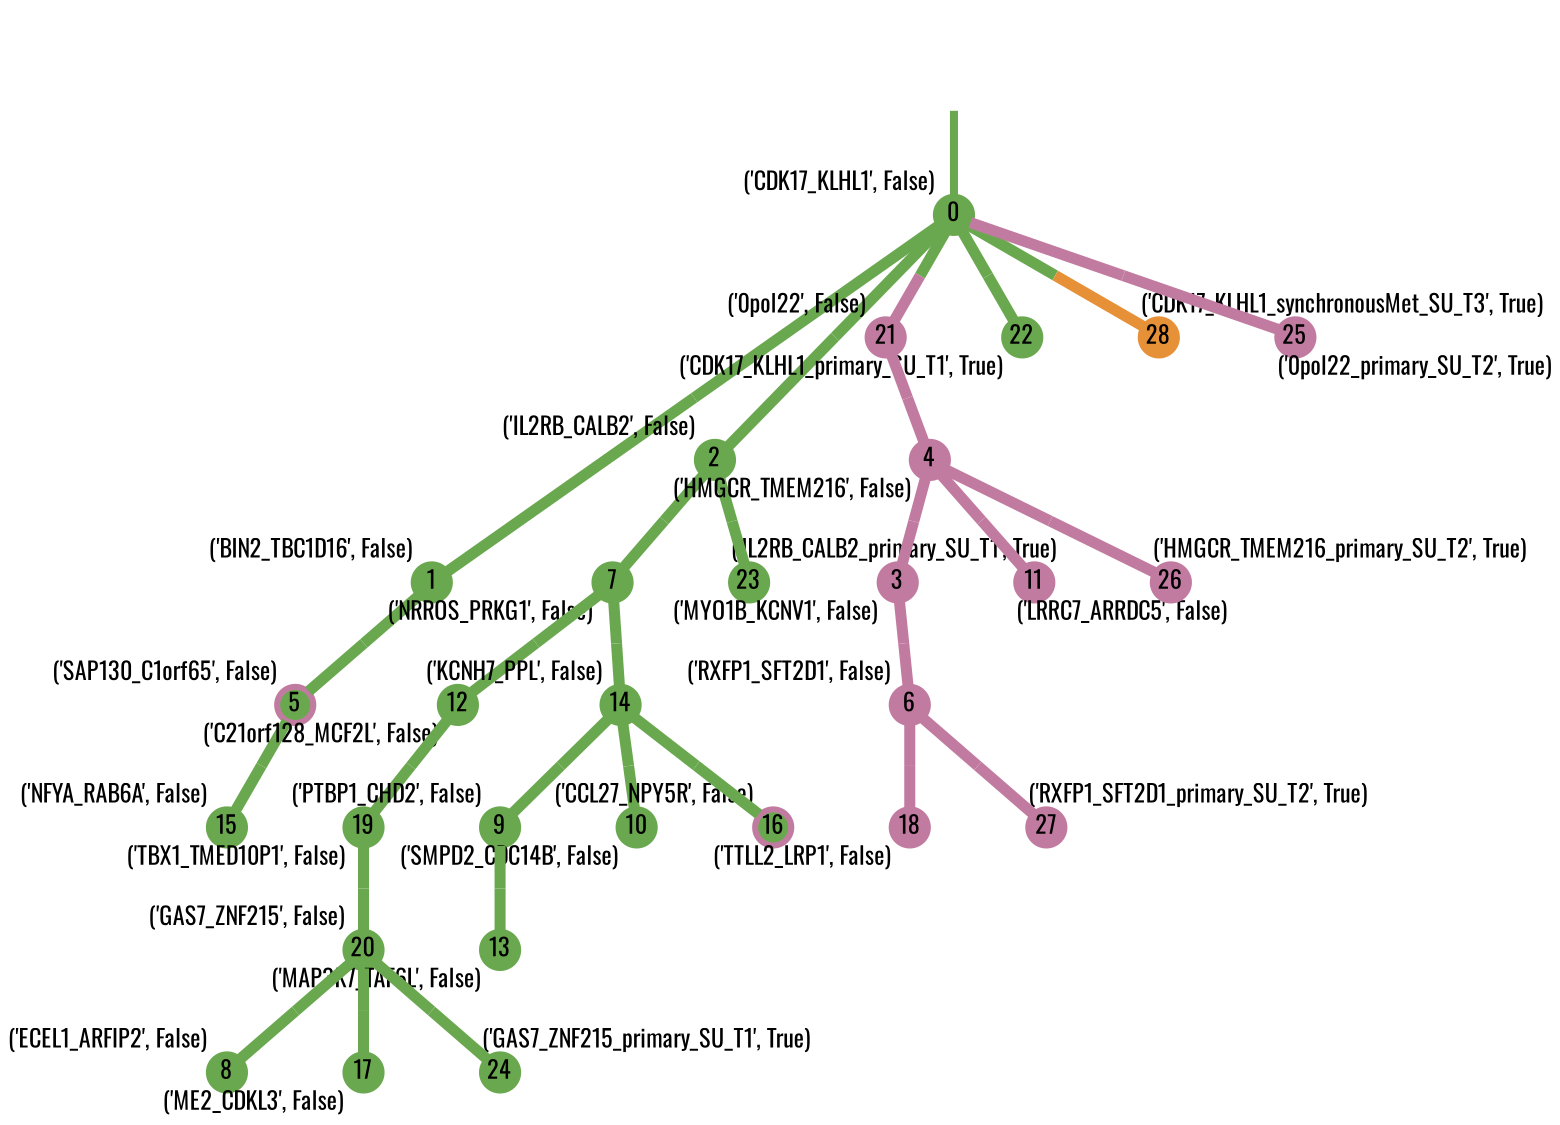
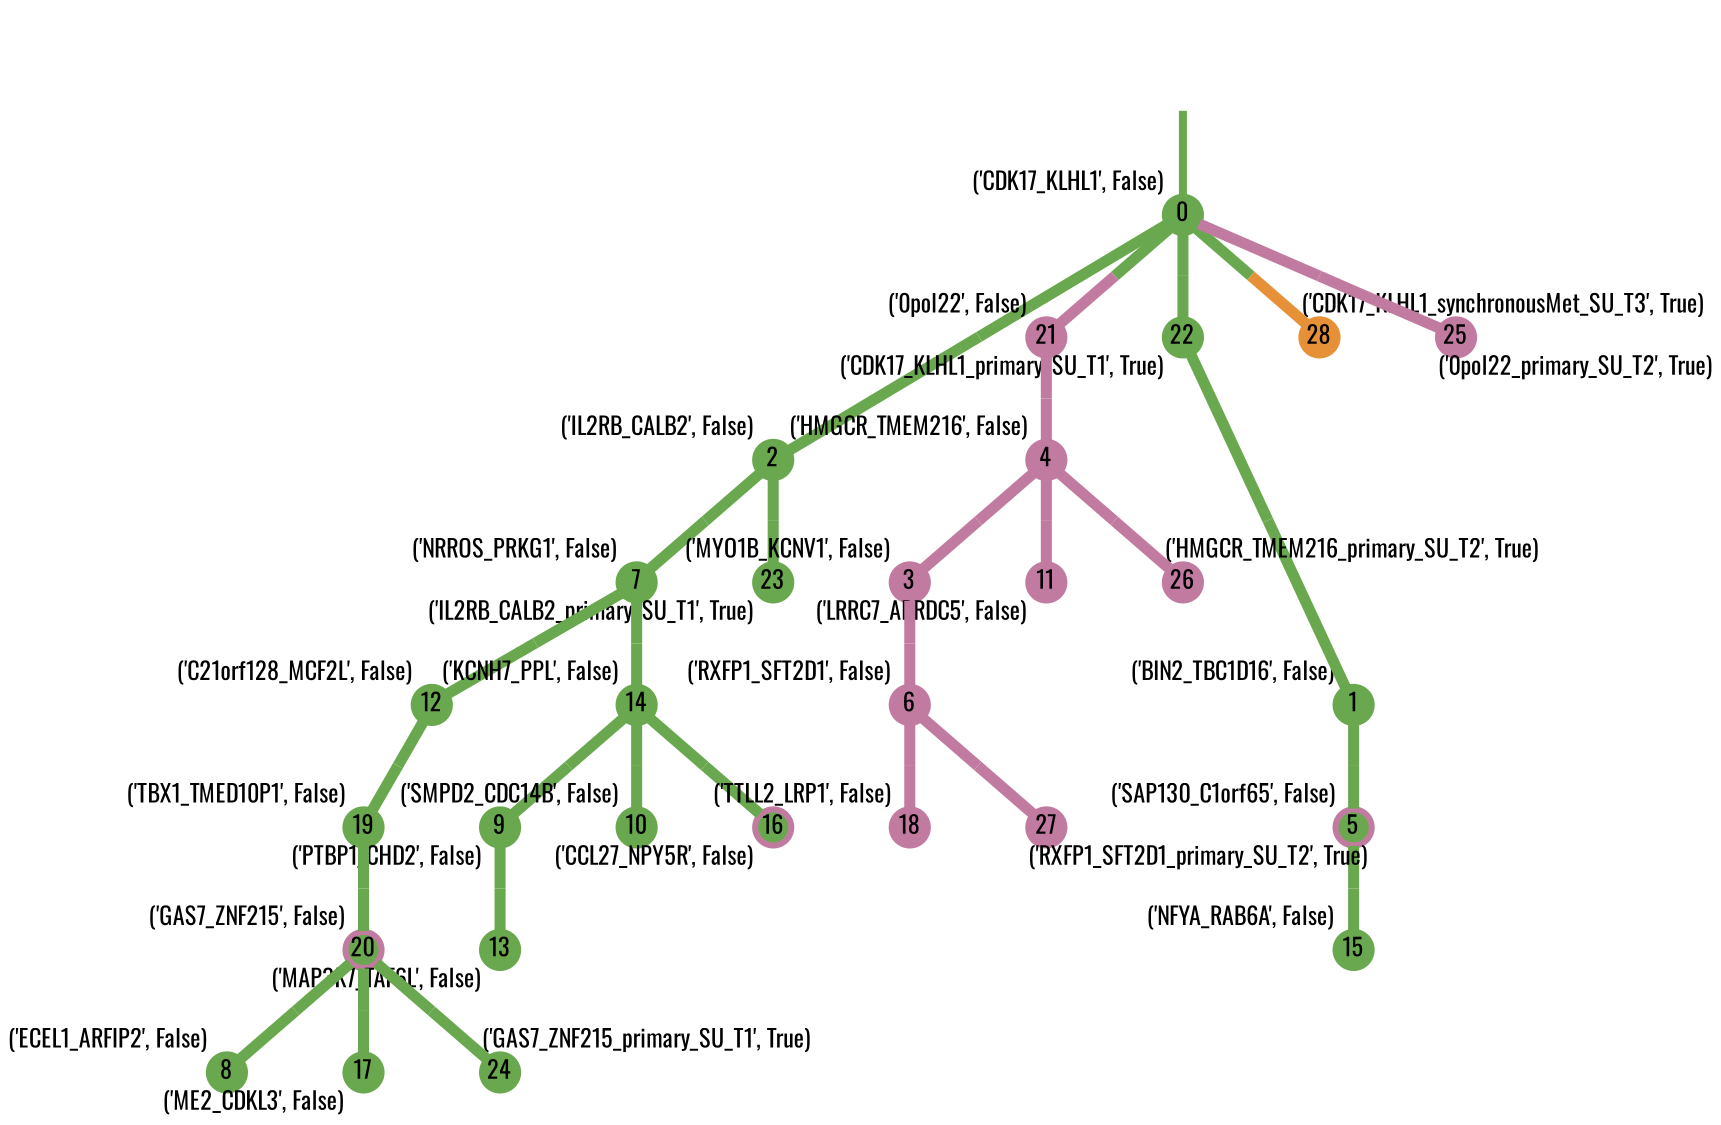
(693, 398) -> (1268, 521)
(364, 950) -> (364, 950)
